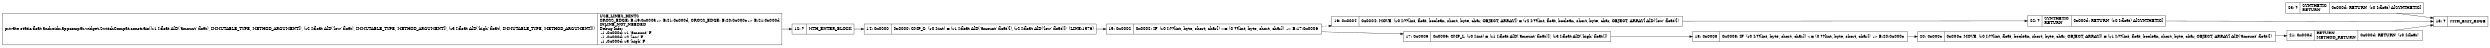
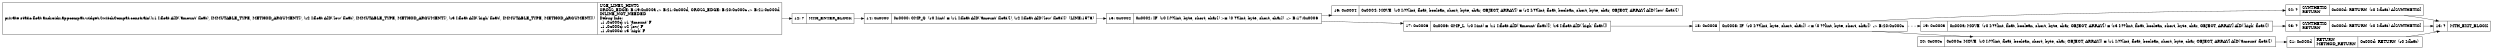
(1854, 21) -> (2077, 14)
(2468, 21) -> (2469, 26)
(1325, 26) -> (1325, 16)
none -> (2097, 26)
